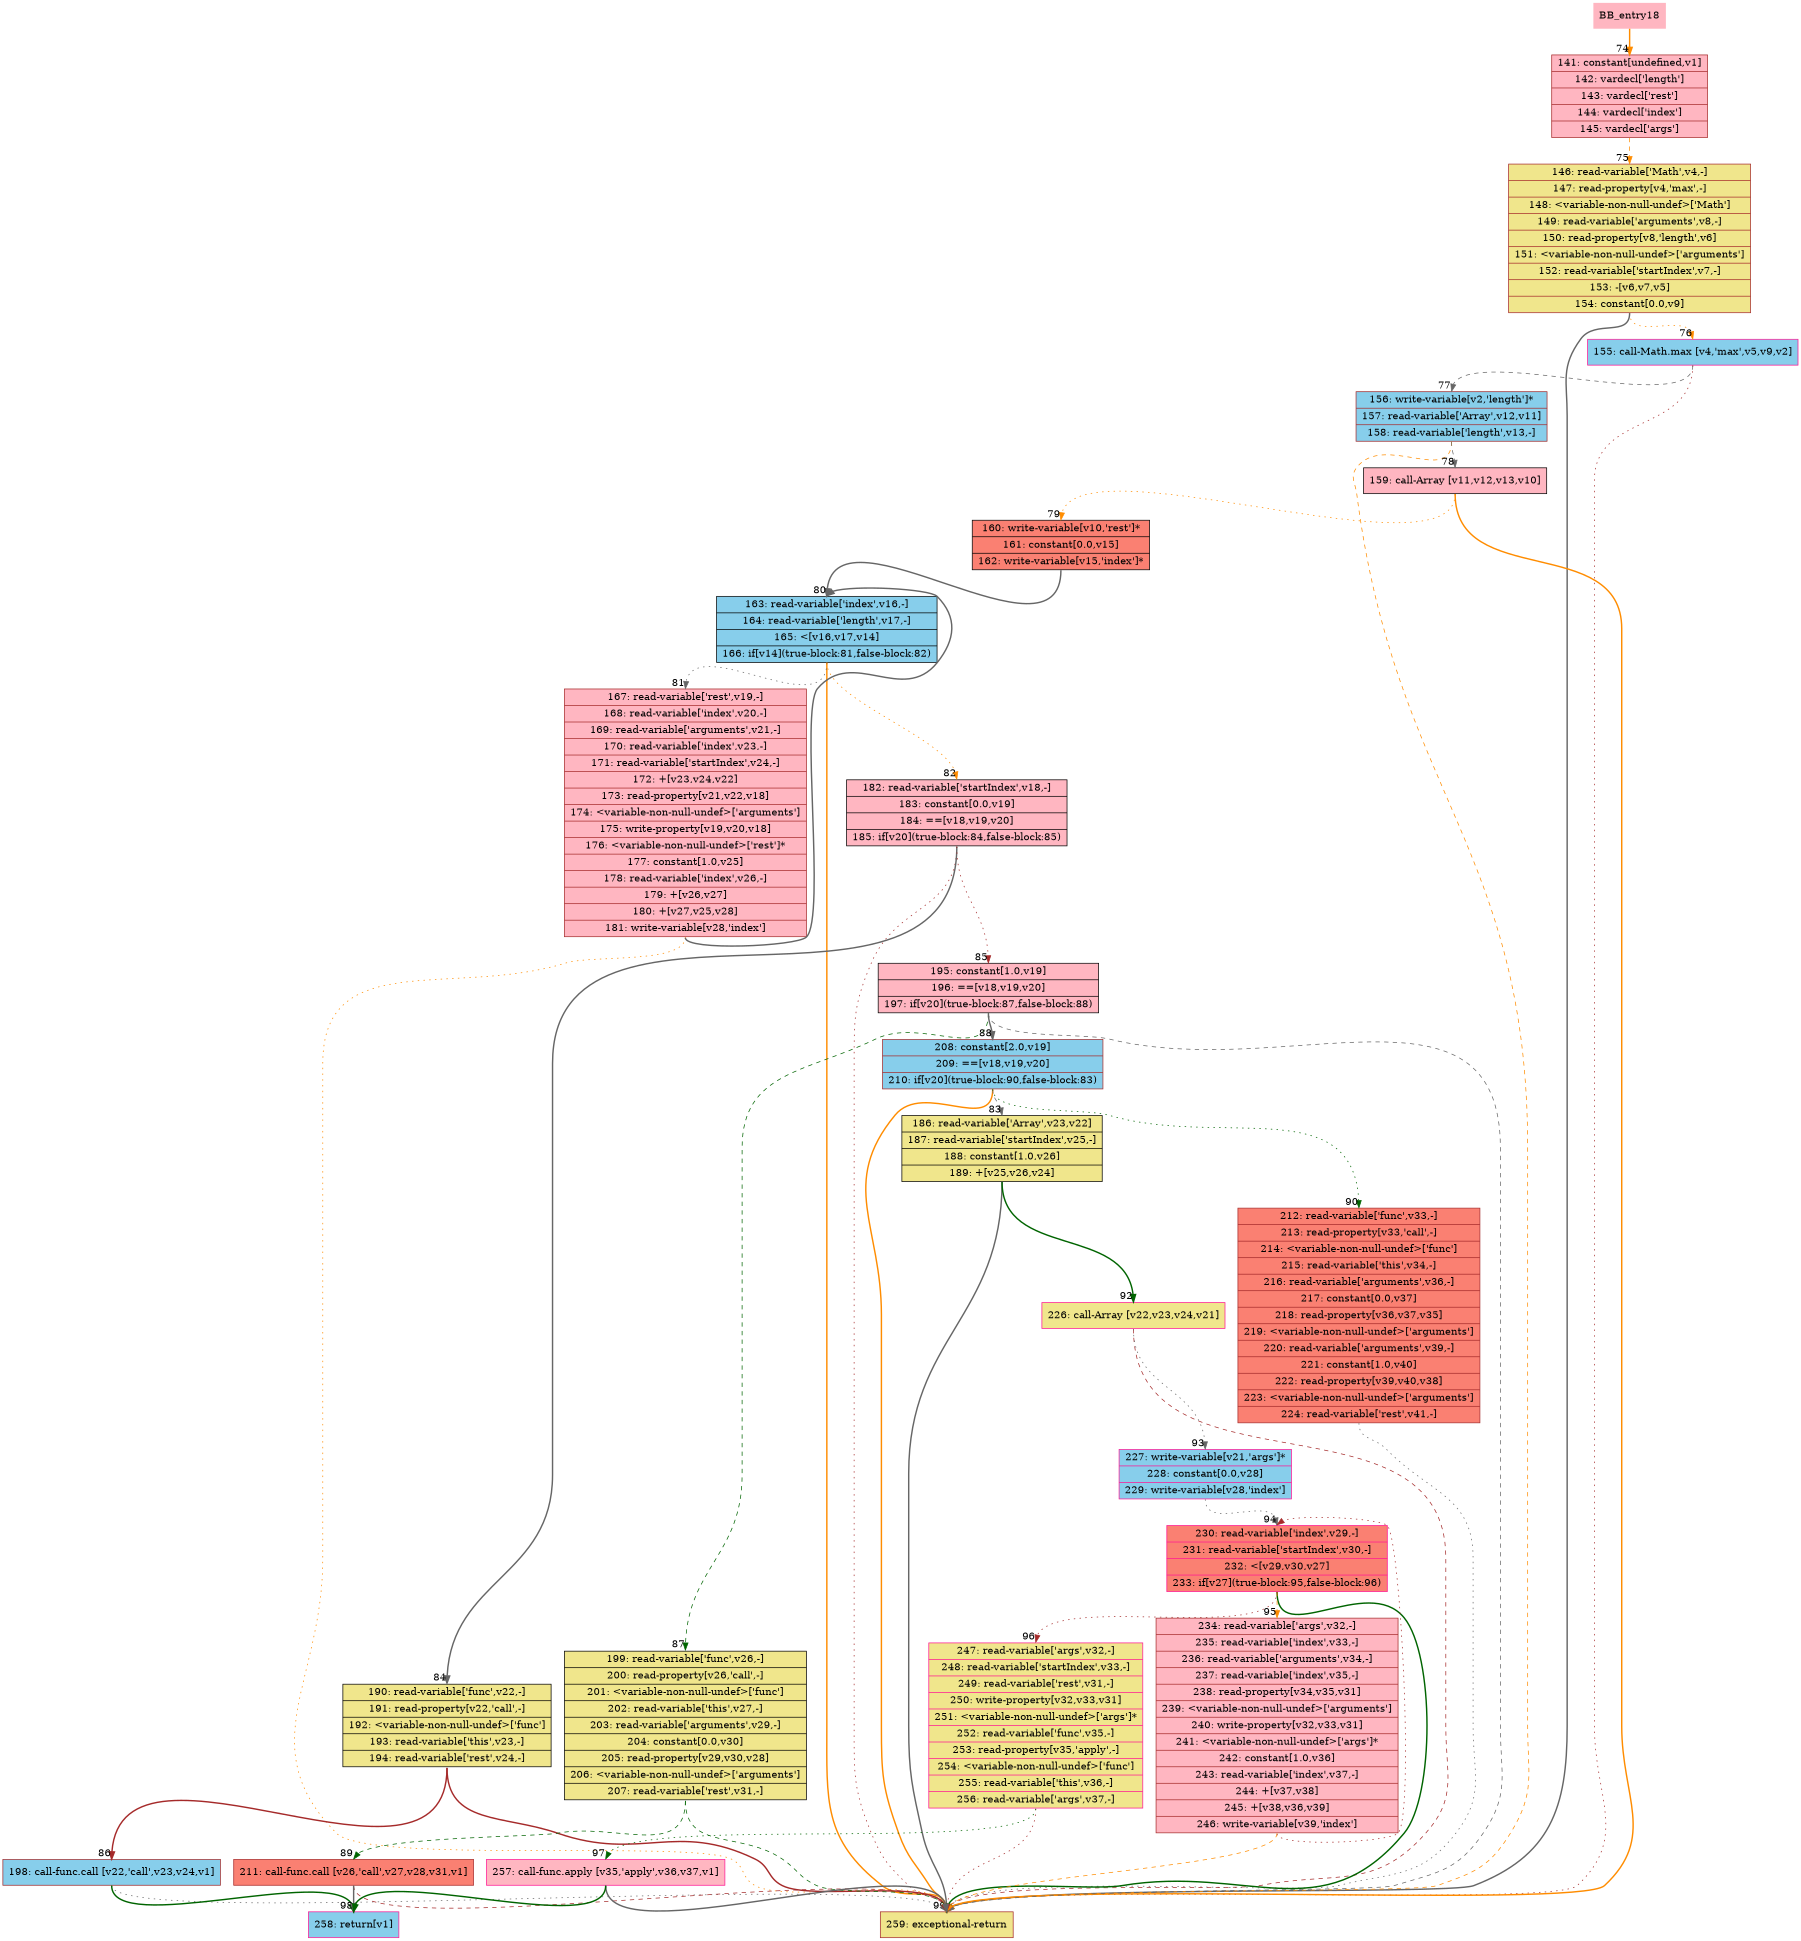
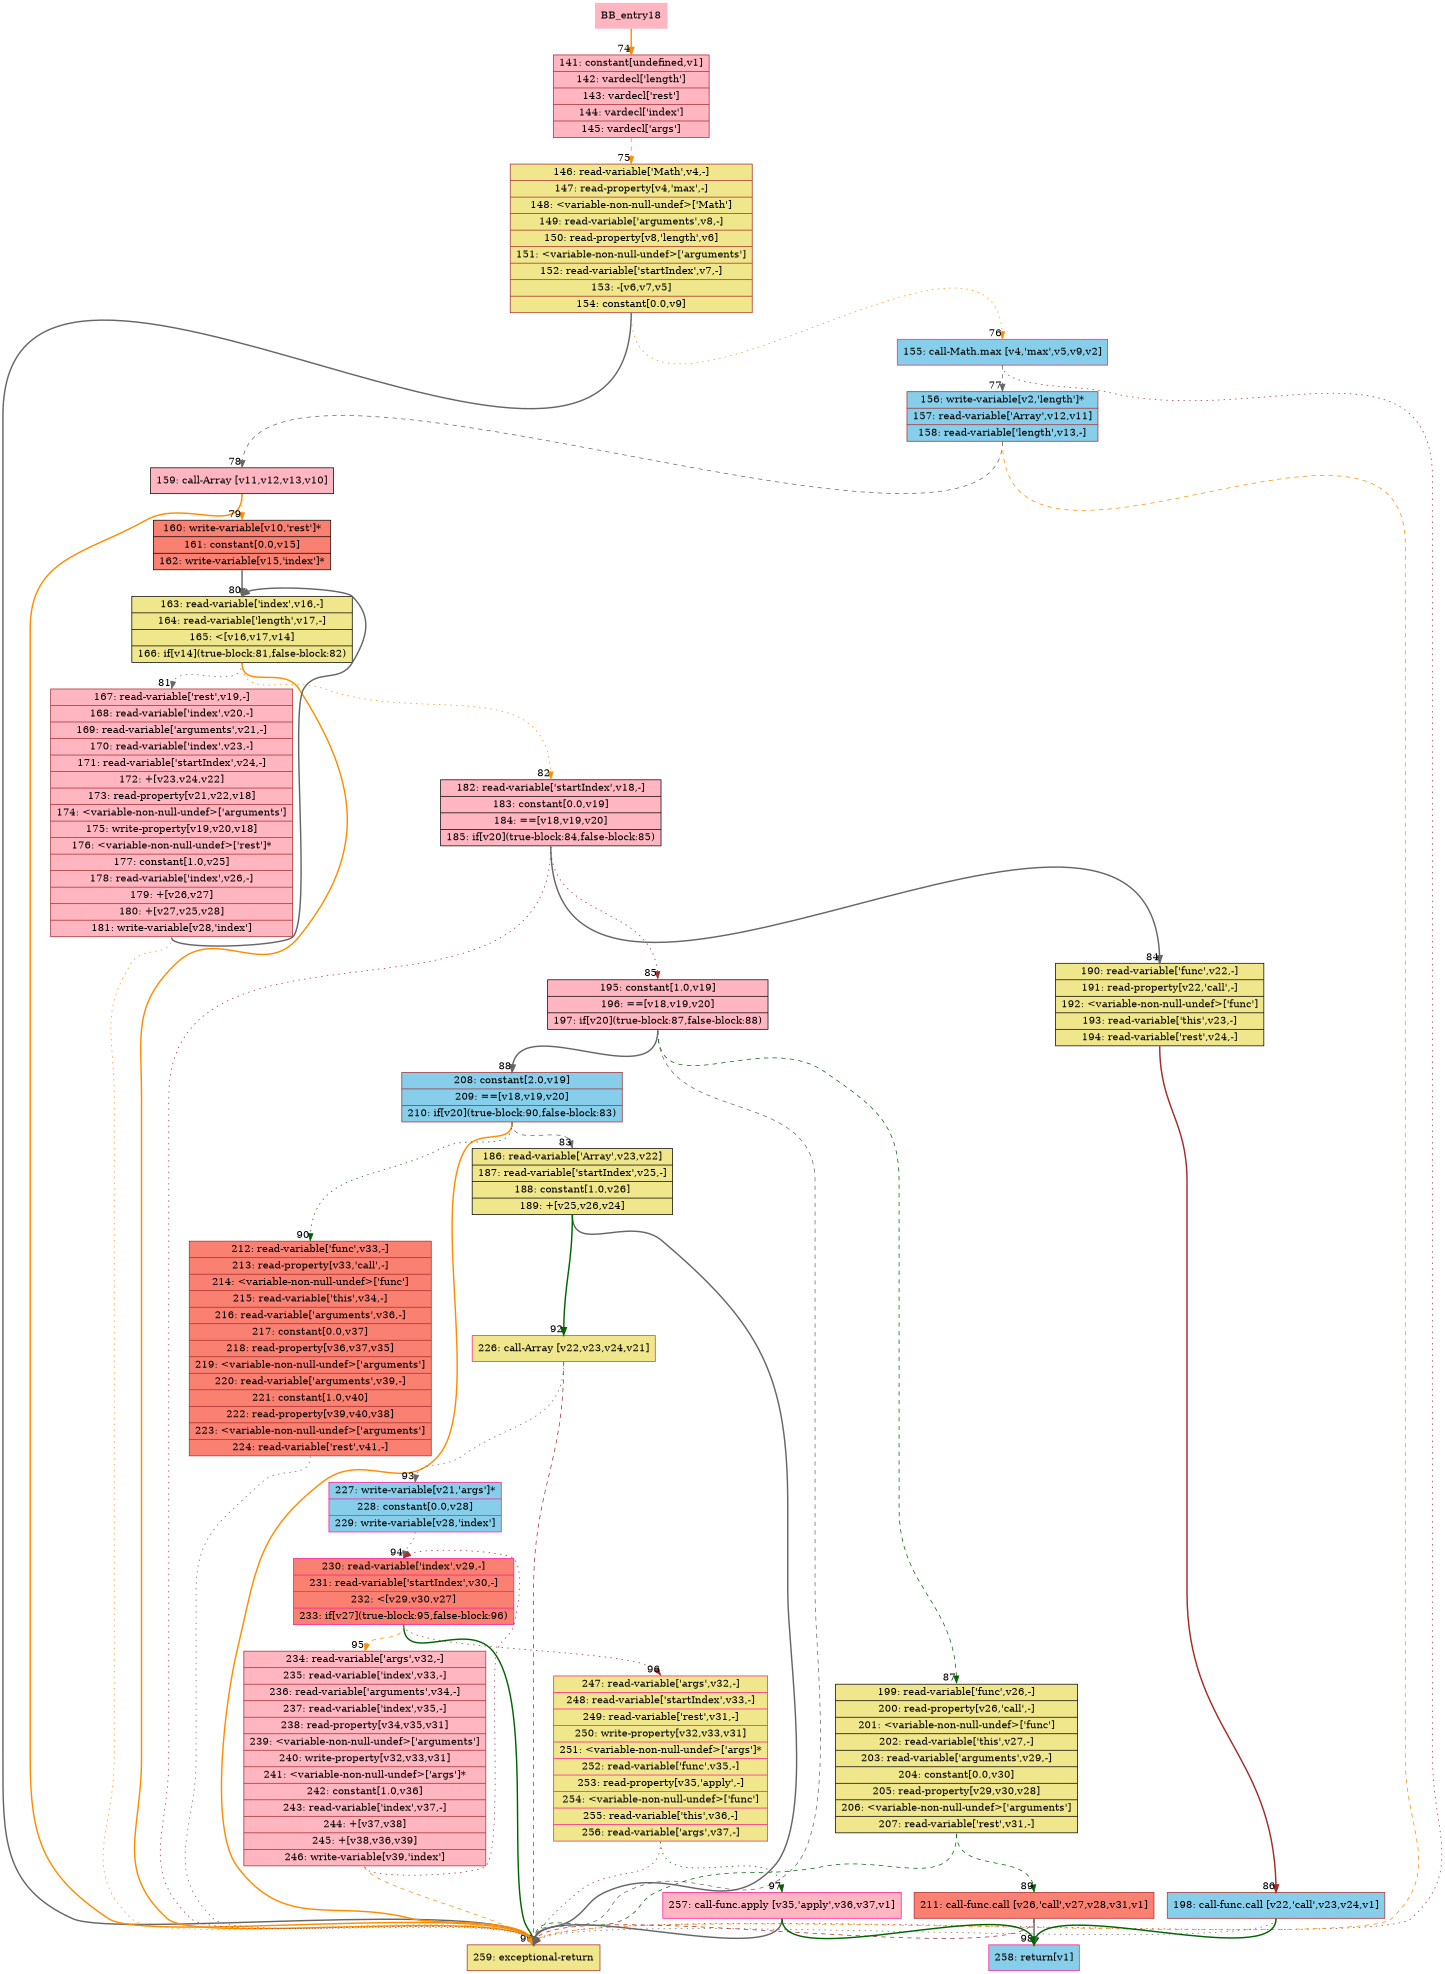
(827, 629) -> (242, 629)
(689, 1842) -> none
